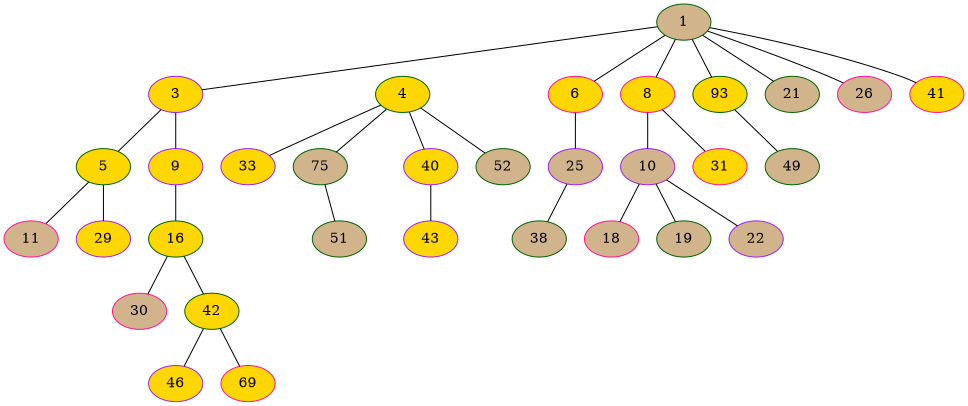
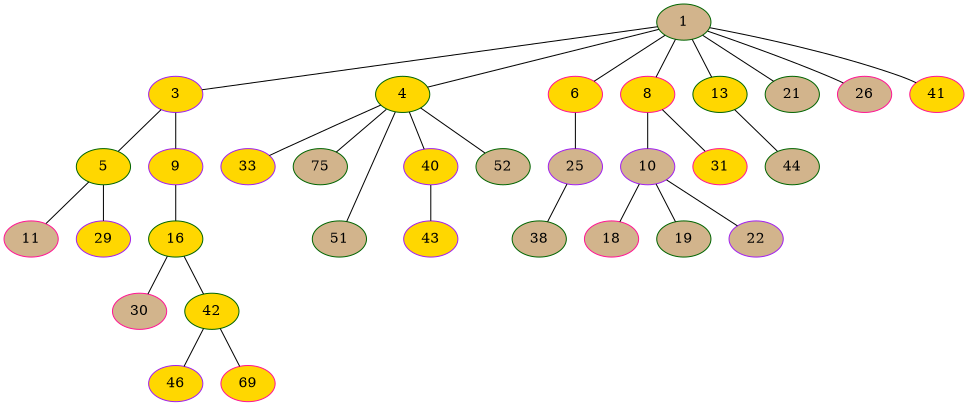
none -> (543, 58)
(720, 94) -> (720, 94)
(792, 167) -> (792, 167)
(330, 203) -> (371, 167)
